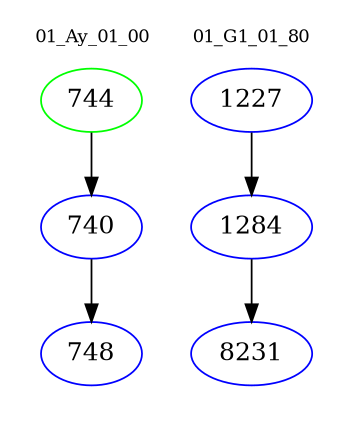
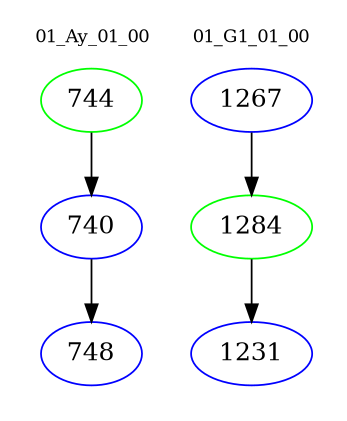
(252, 38) -> (252, 38)
(252, 100) -> (252, 100)
(252, 227) -> (252, 227)
(252, 354) -> (252, 354)
